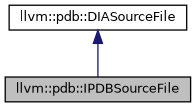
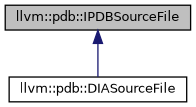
(98, 60) -> (98, 60)
